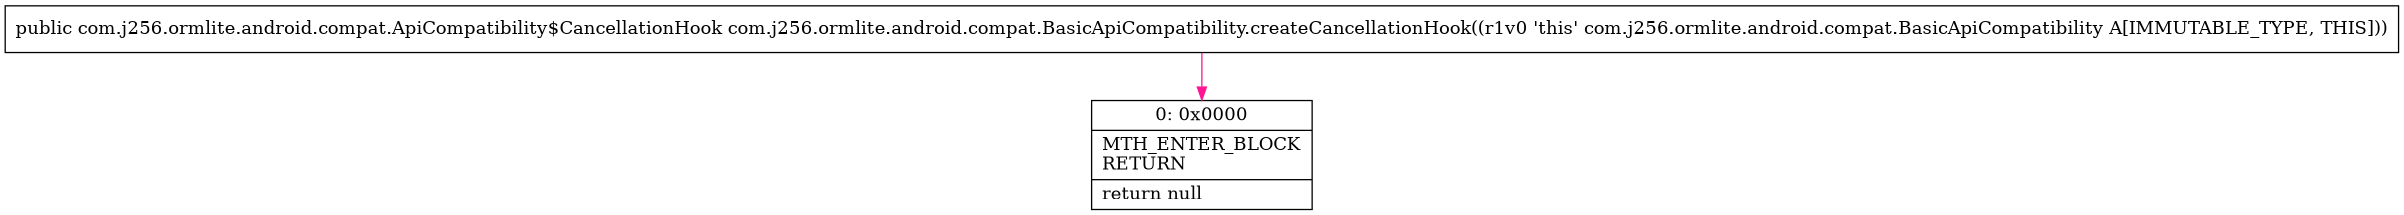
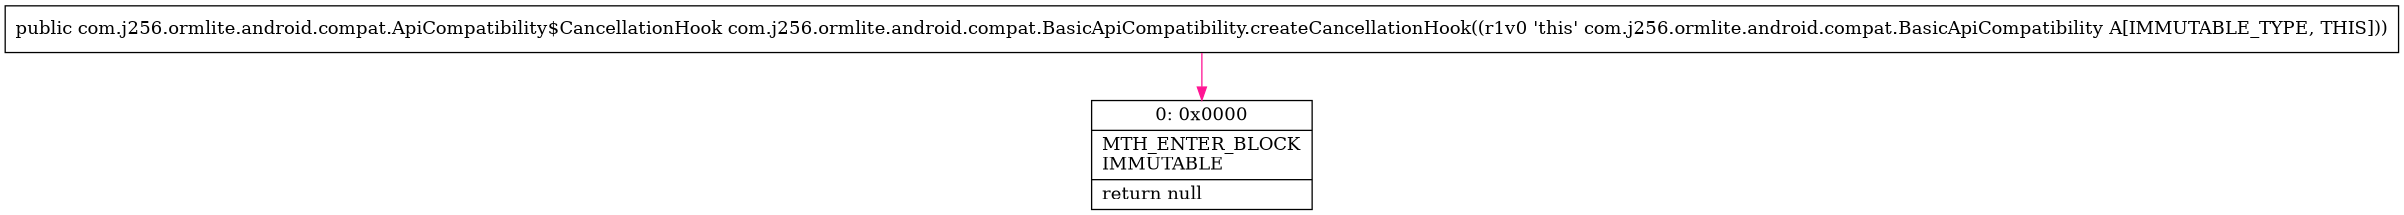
(1144, 164) -> (1163, 164)
